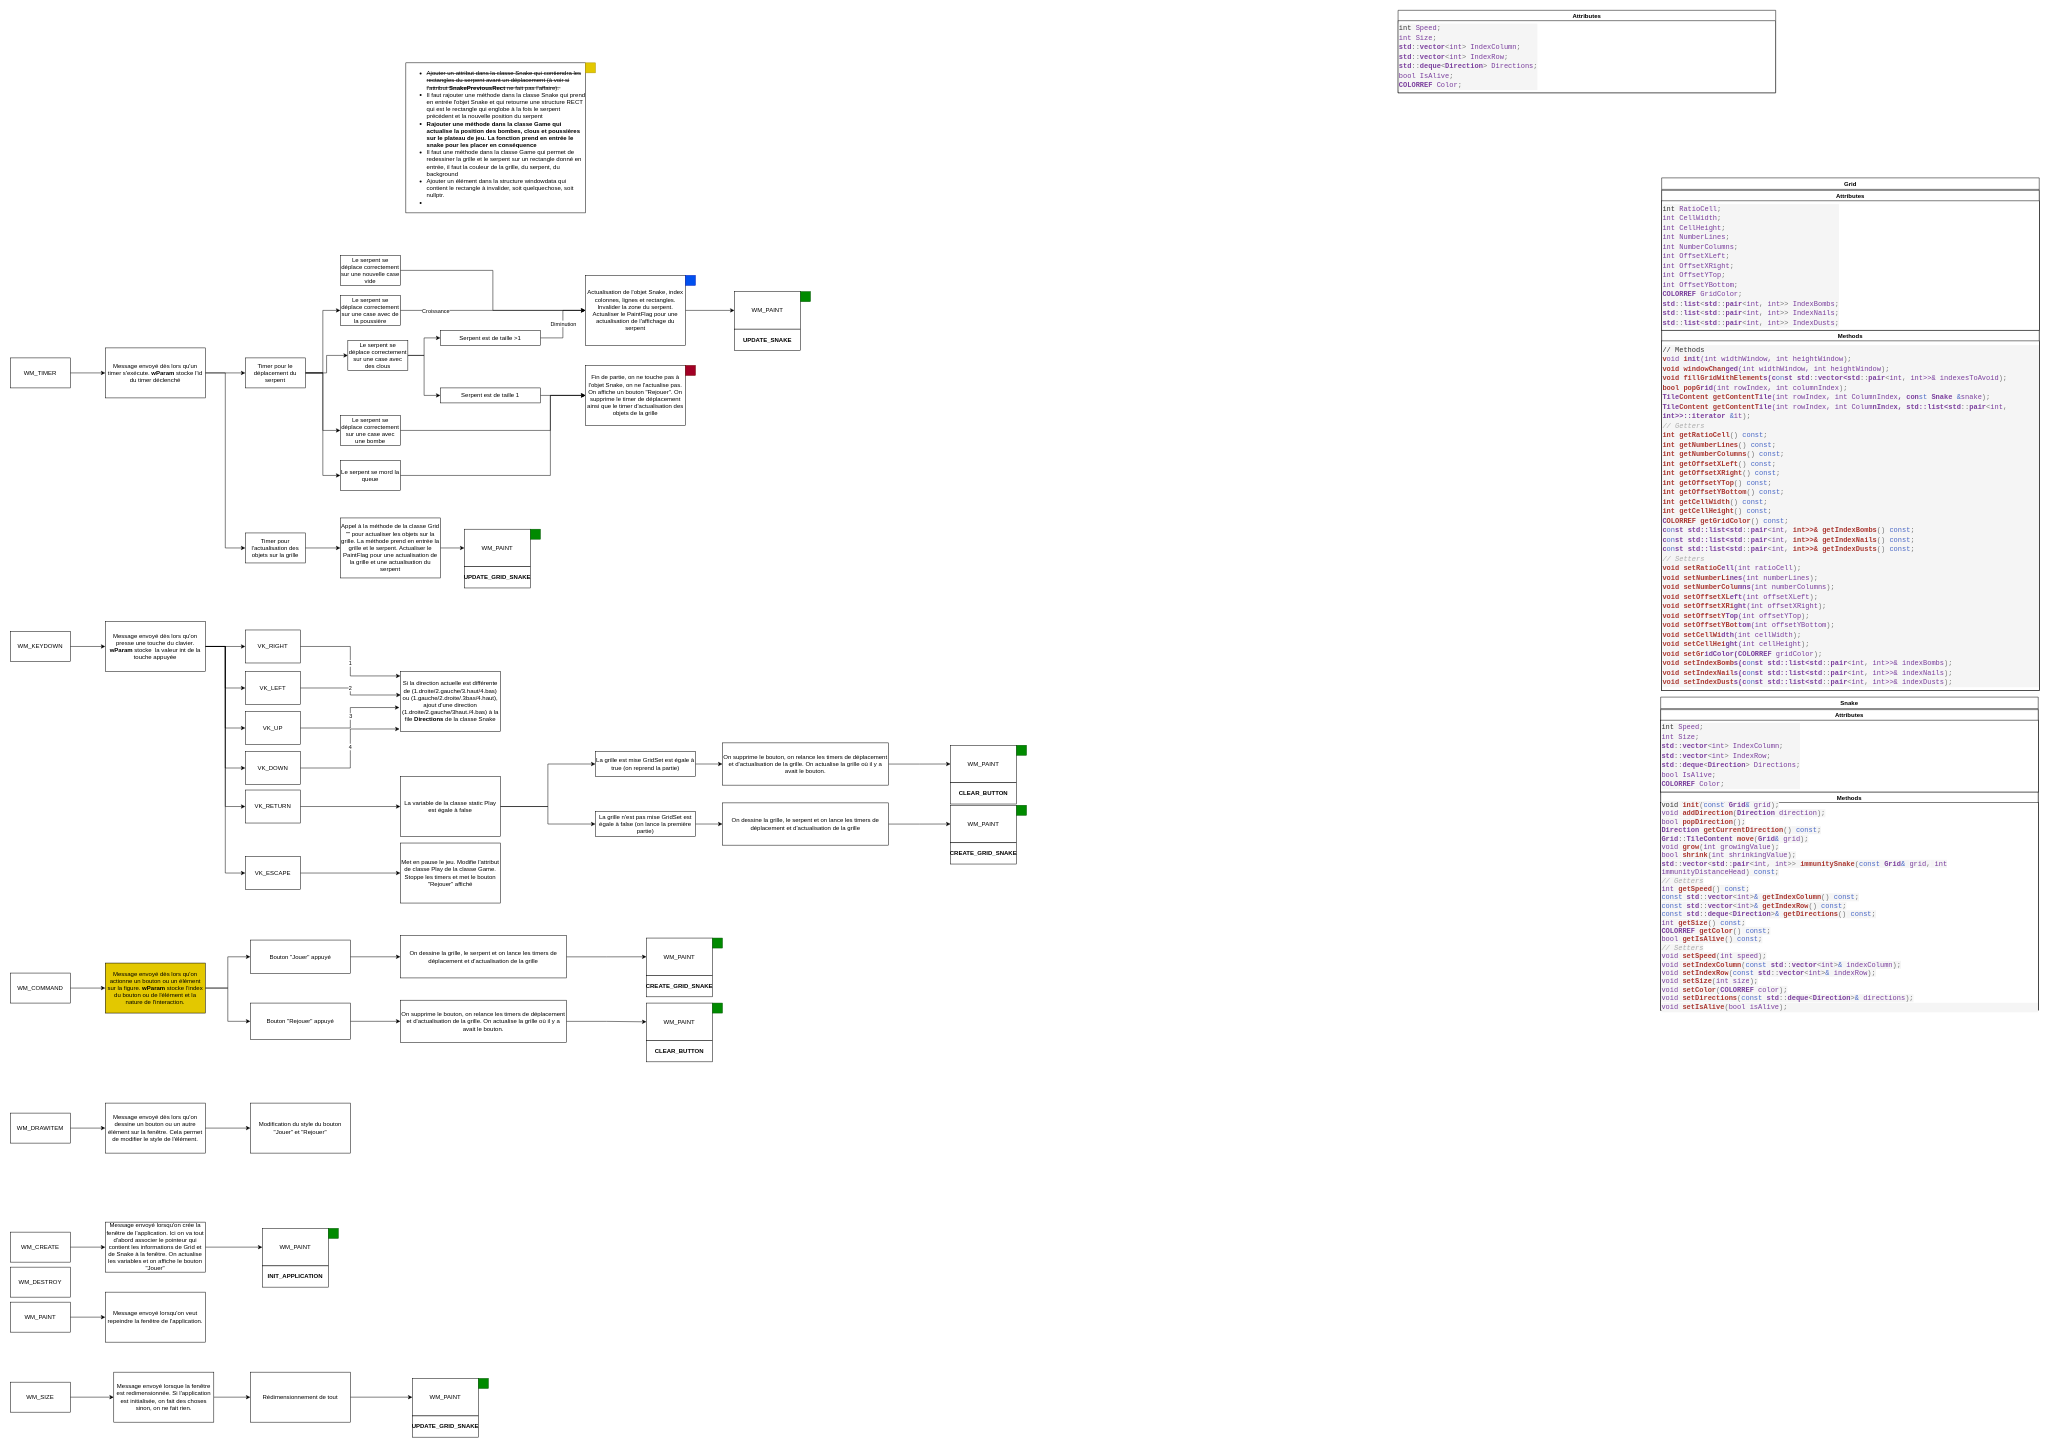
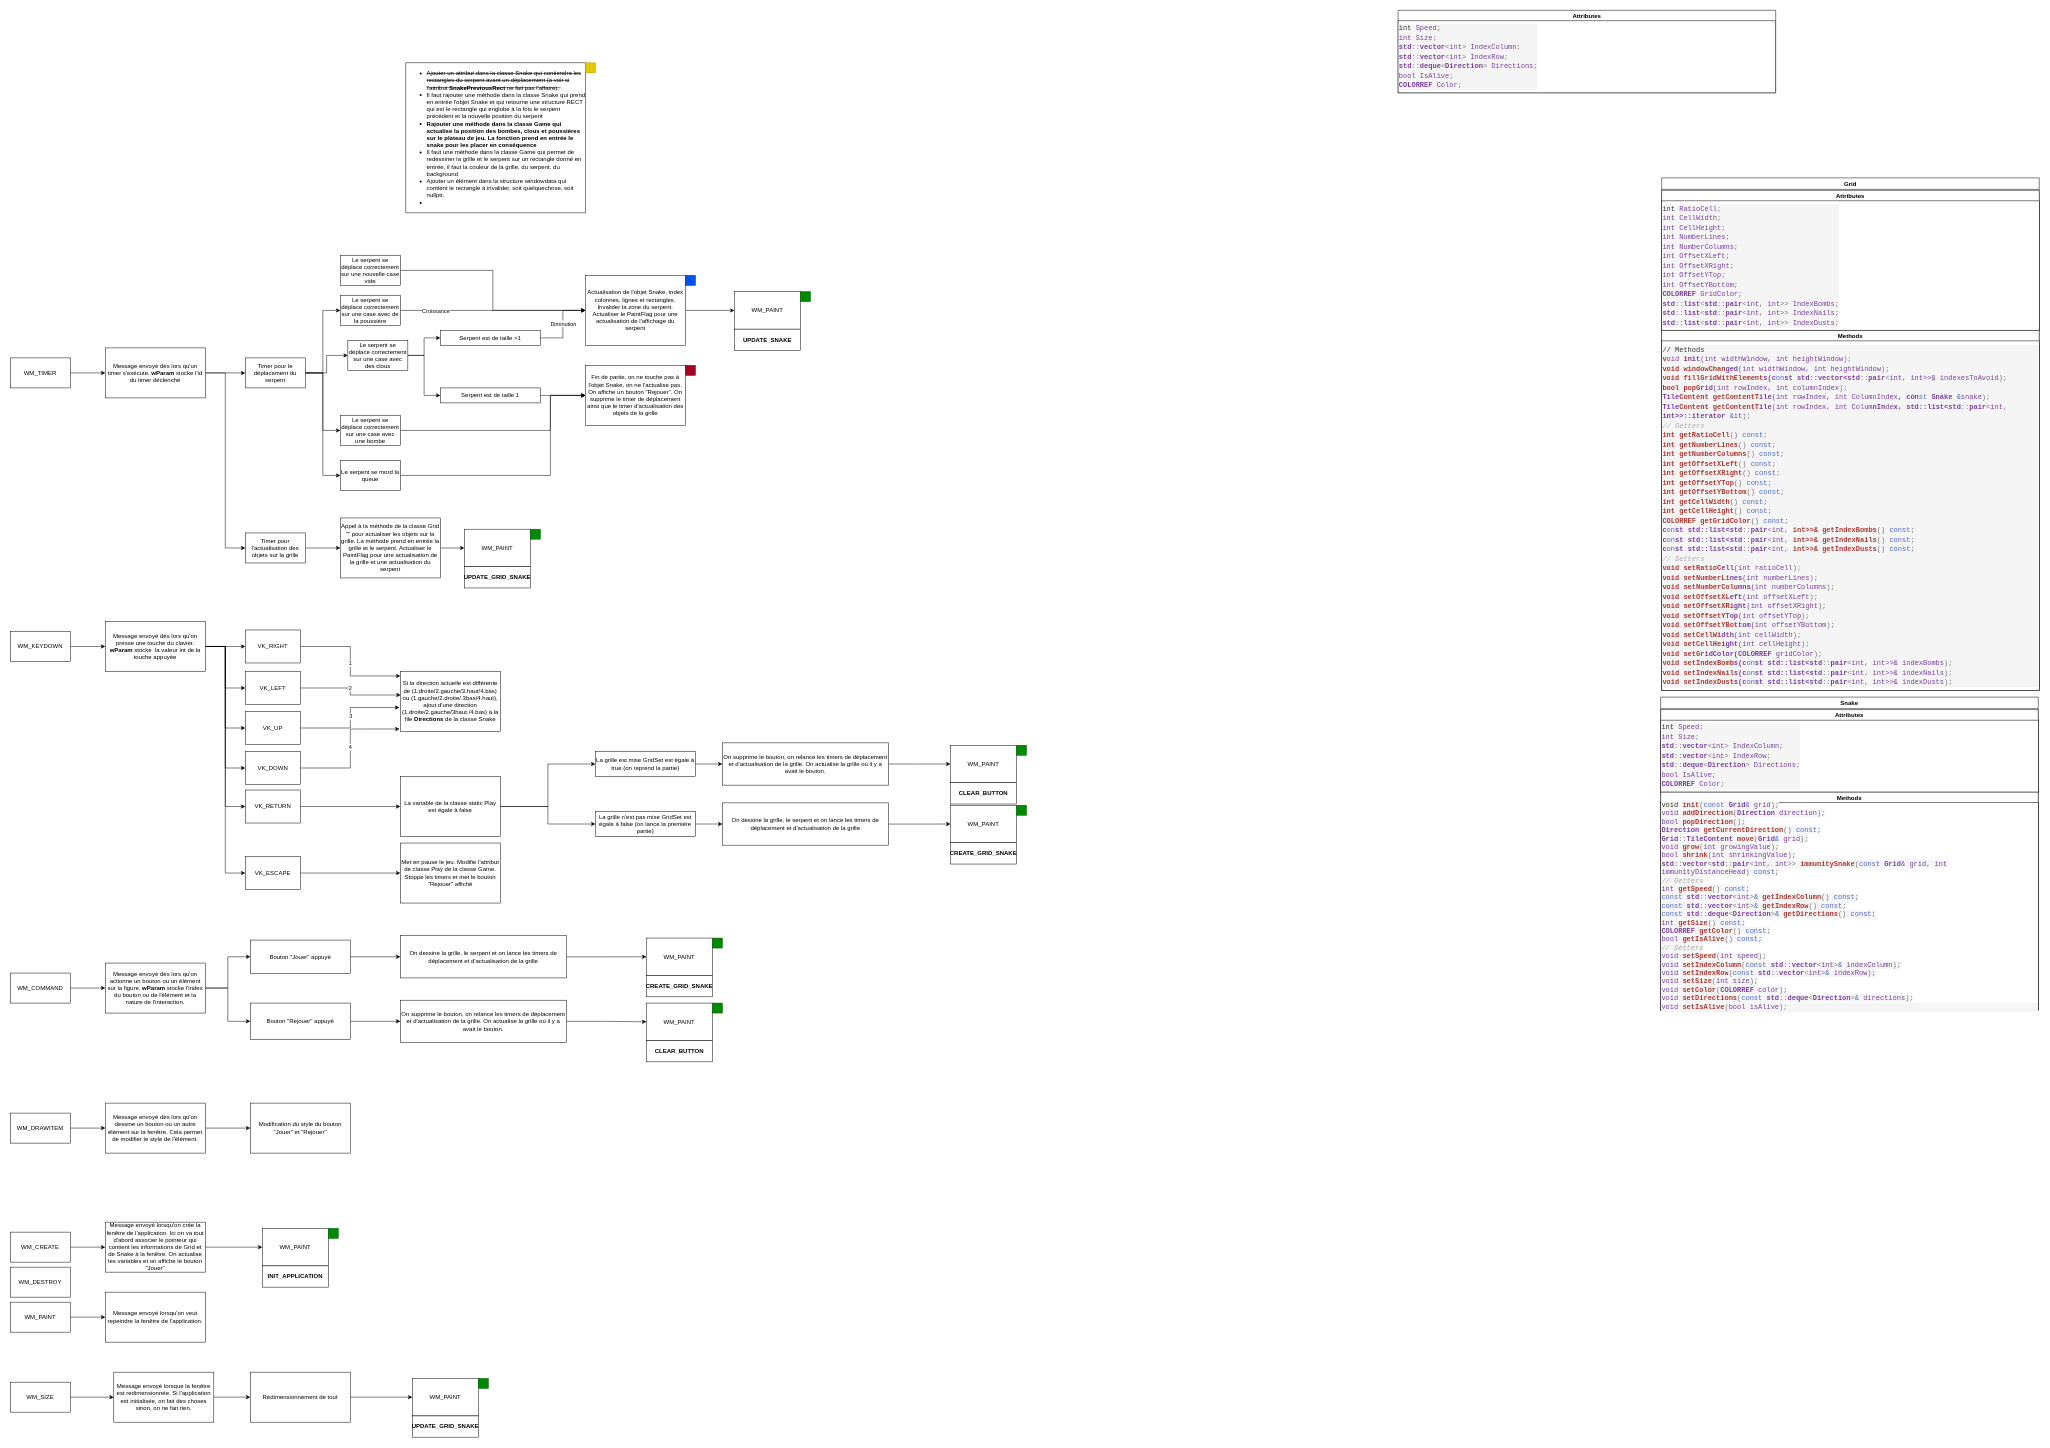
(155, 988) -> (155, 988)
